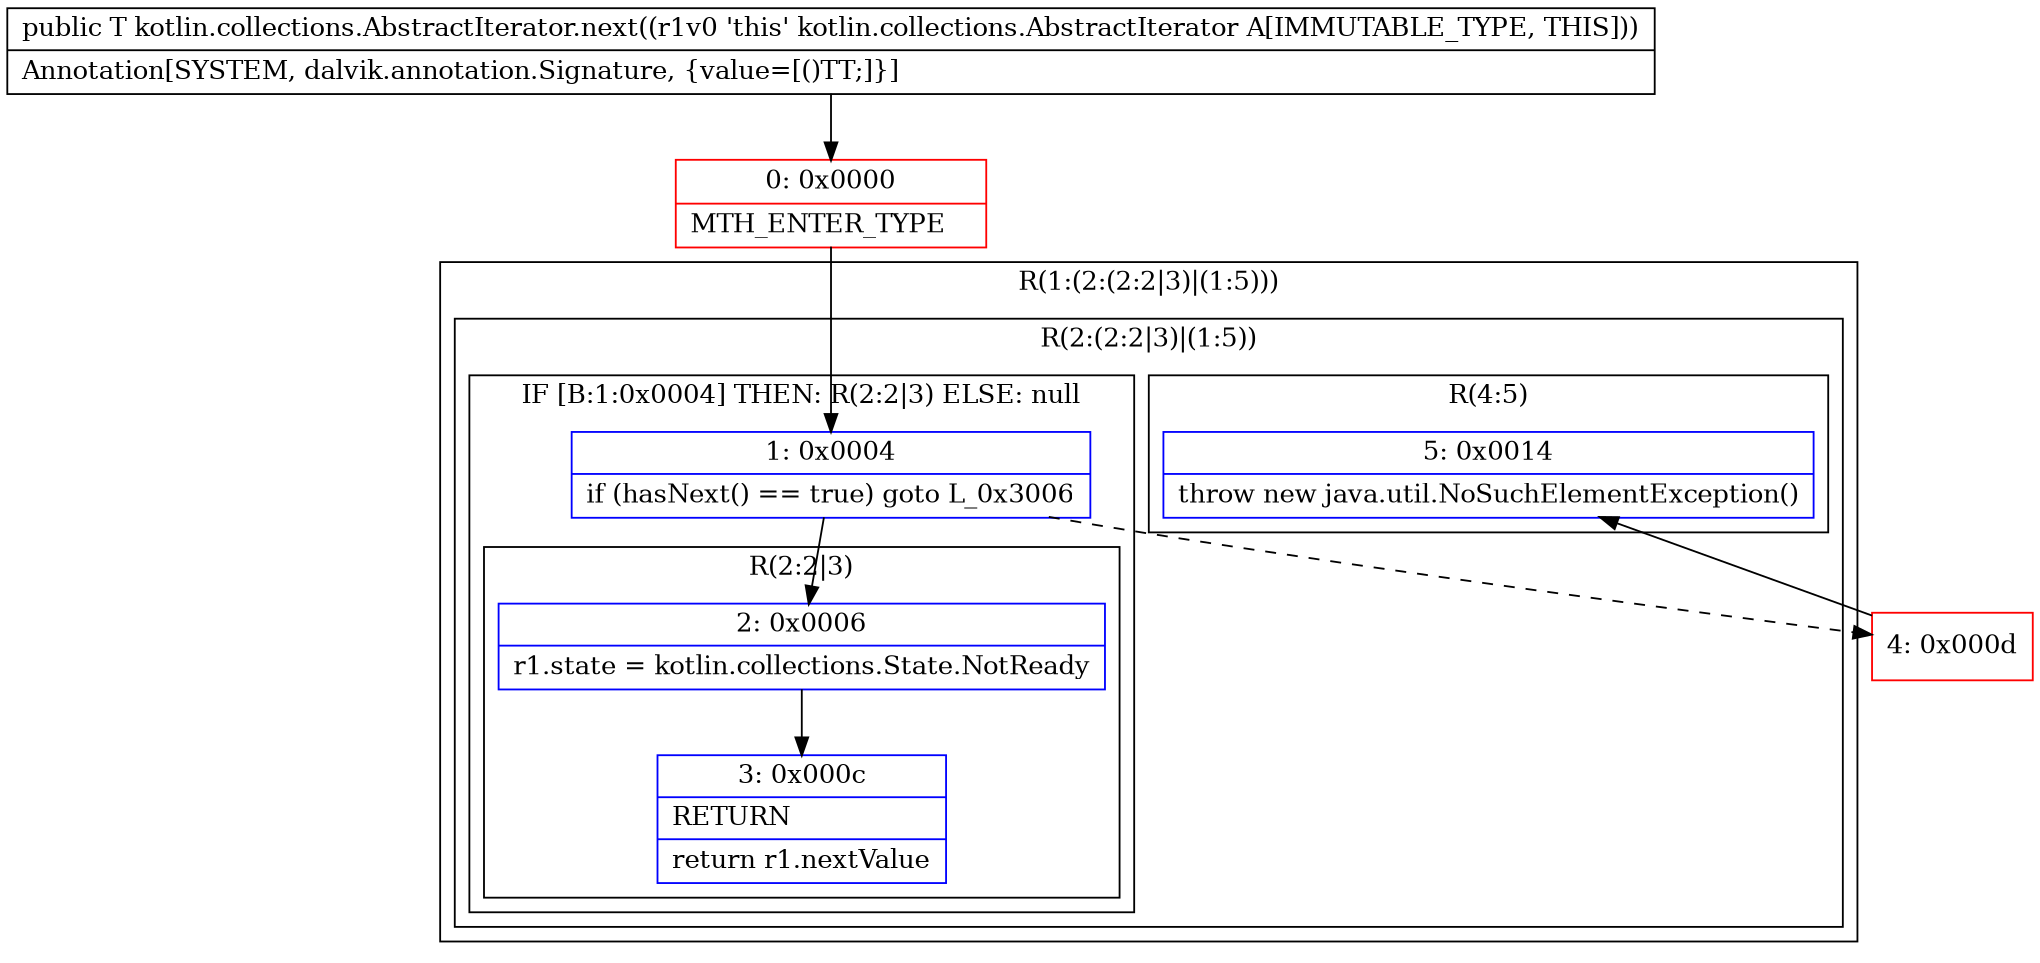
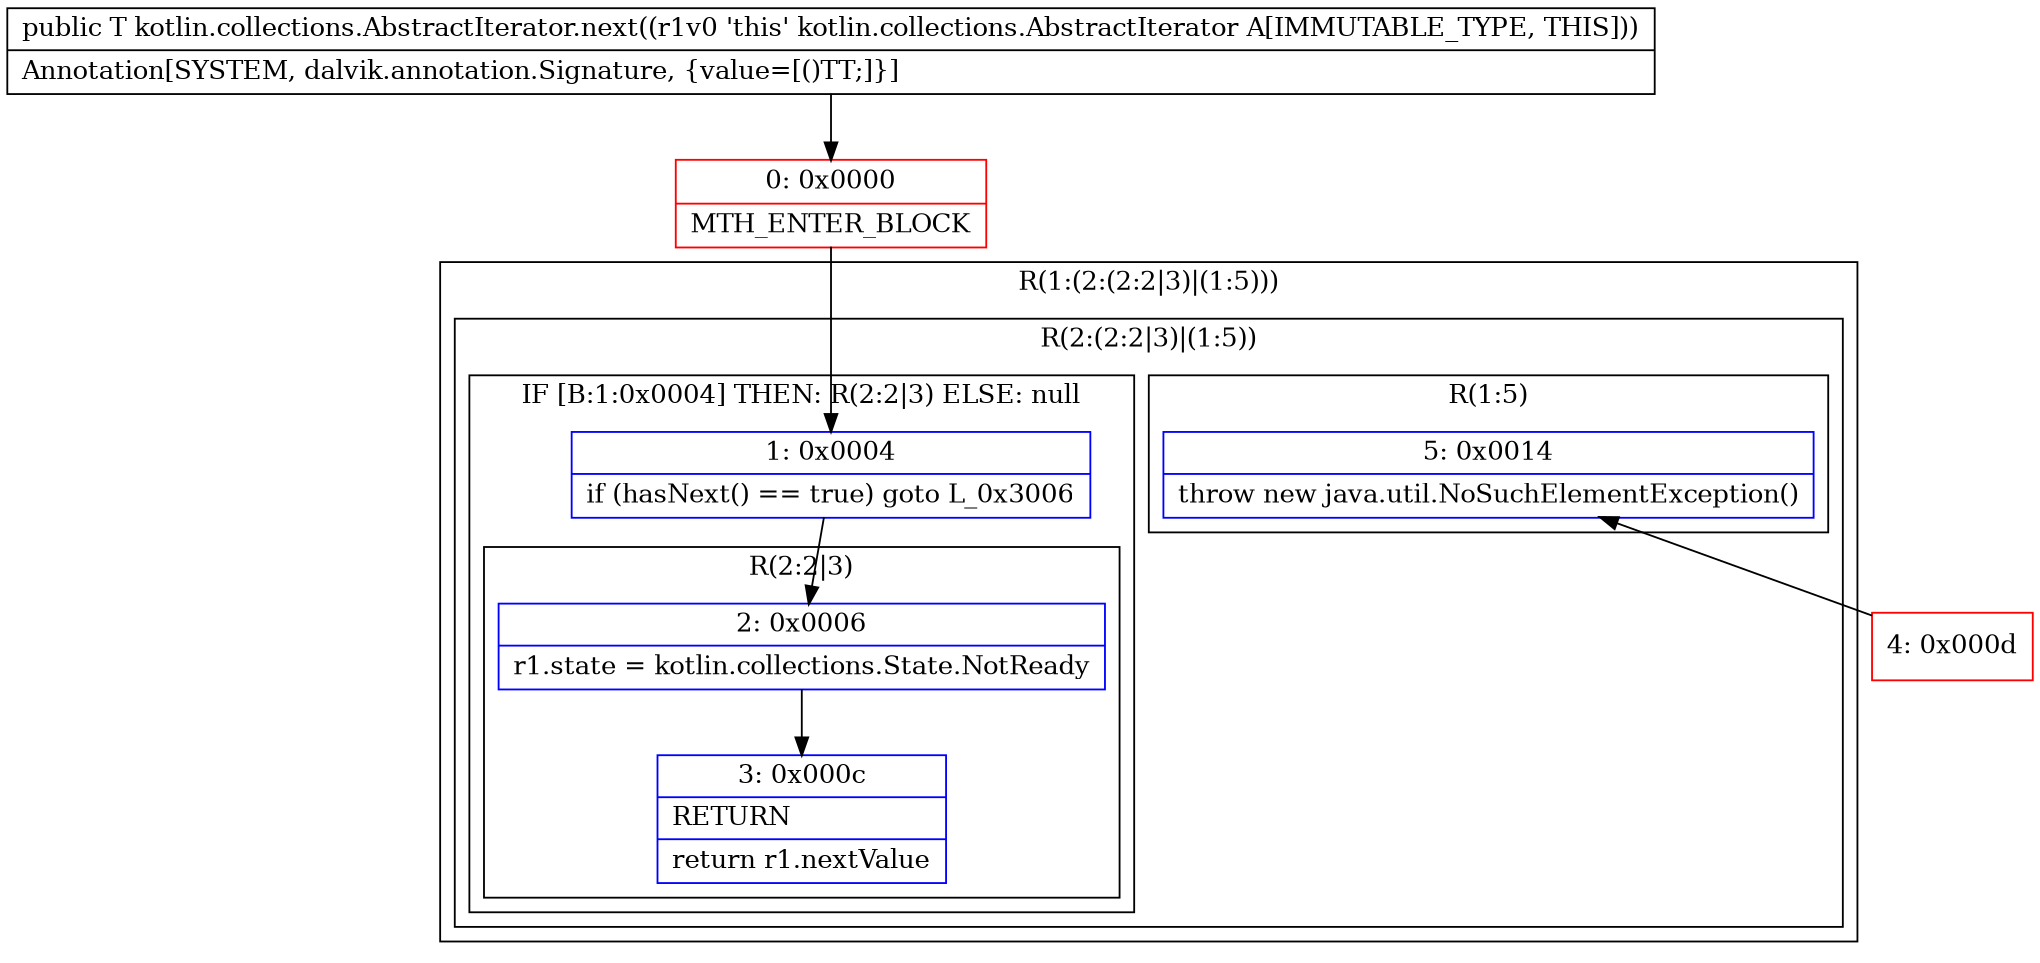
(818, 225) -> (831, 225)
(1489, 396) -> (1489, 396)
(1451, 578) -> none
